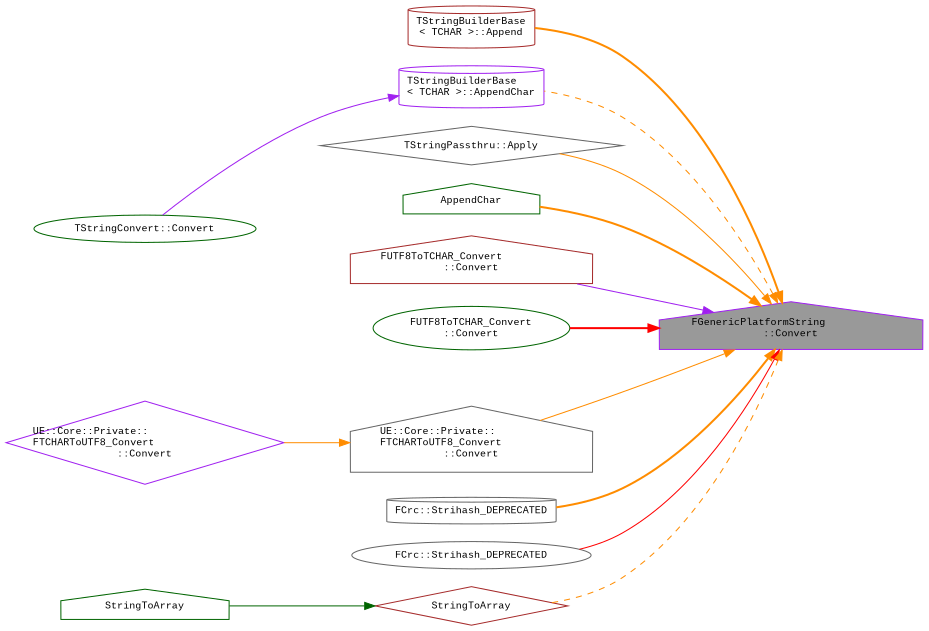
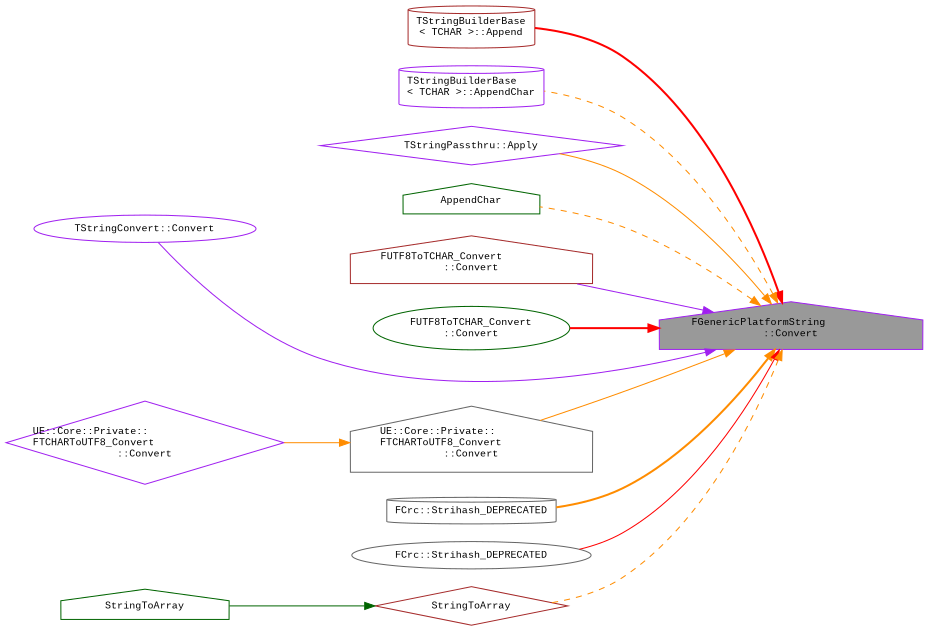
(691, 125) -> (691, 125)
(269, 143) -> (413, 378)
(471, 146) -> (471, 146)
(145, 229) -> (145, 229)
(652, 239) -> (652, 239)
